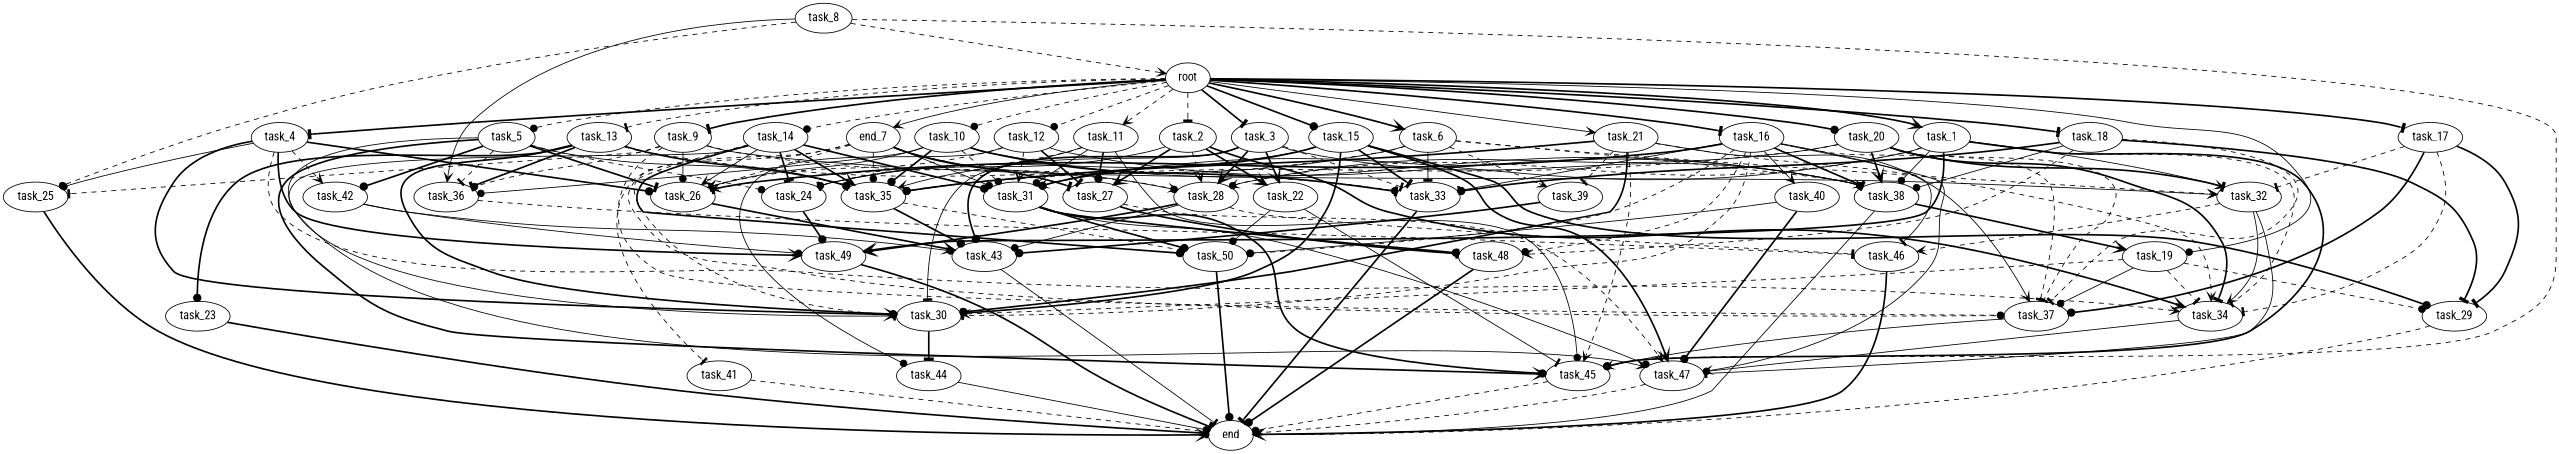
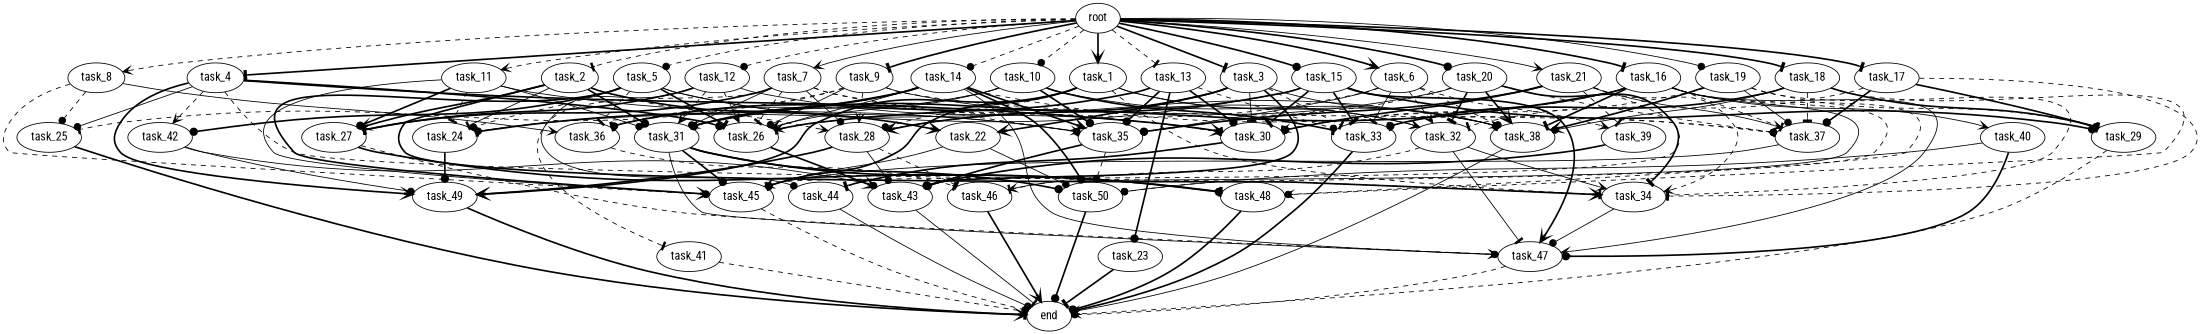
(1004, 48) -> (602, 32)
none -> (615, 106)
(873, 137) -> (793, 78)
(2016, 226) -> (1631, 109)
